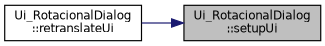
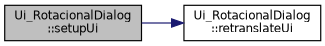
(157, 23) -> (157, 23)
